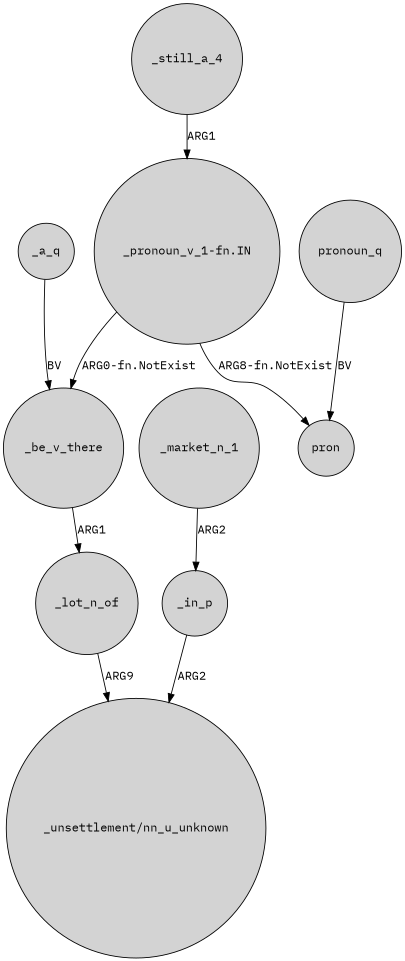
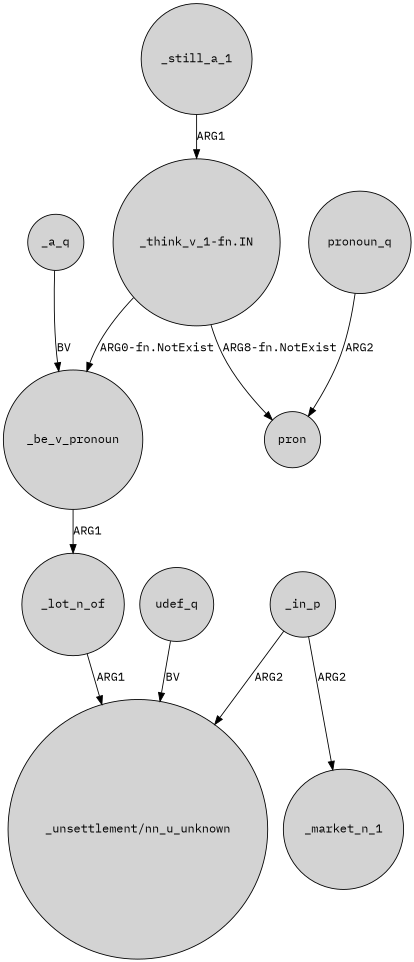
(187, 59) -> (197, 59)
(187, 251) -> (197, 242)
(345, 366) -> (360, 348)
(64, 448) -> (73, 440)
(197, 535) -> (320, 699)
none -> (177, 604)
(120, 676) -> (111, 678)
